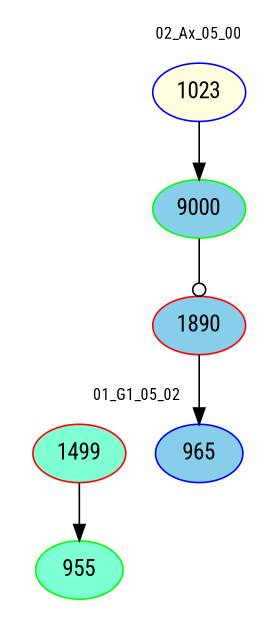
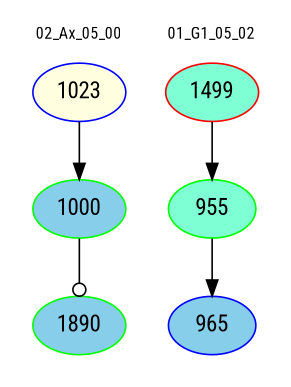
(199, 209) -> (79, 209)
(199, 326) -> (79, 326)
(199, 390) -> (212, 259)
